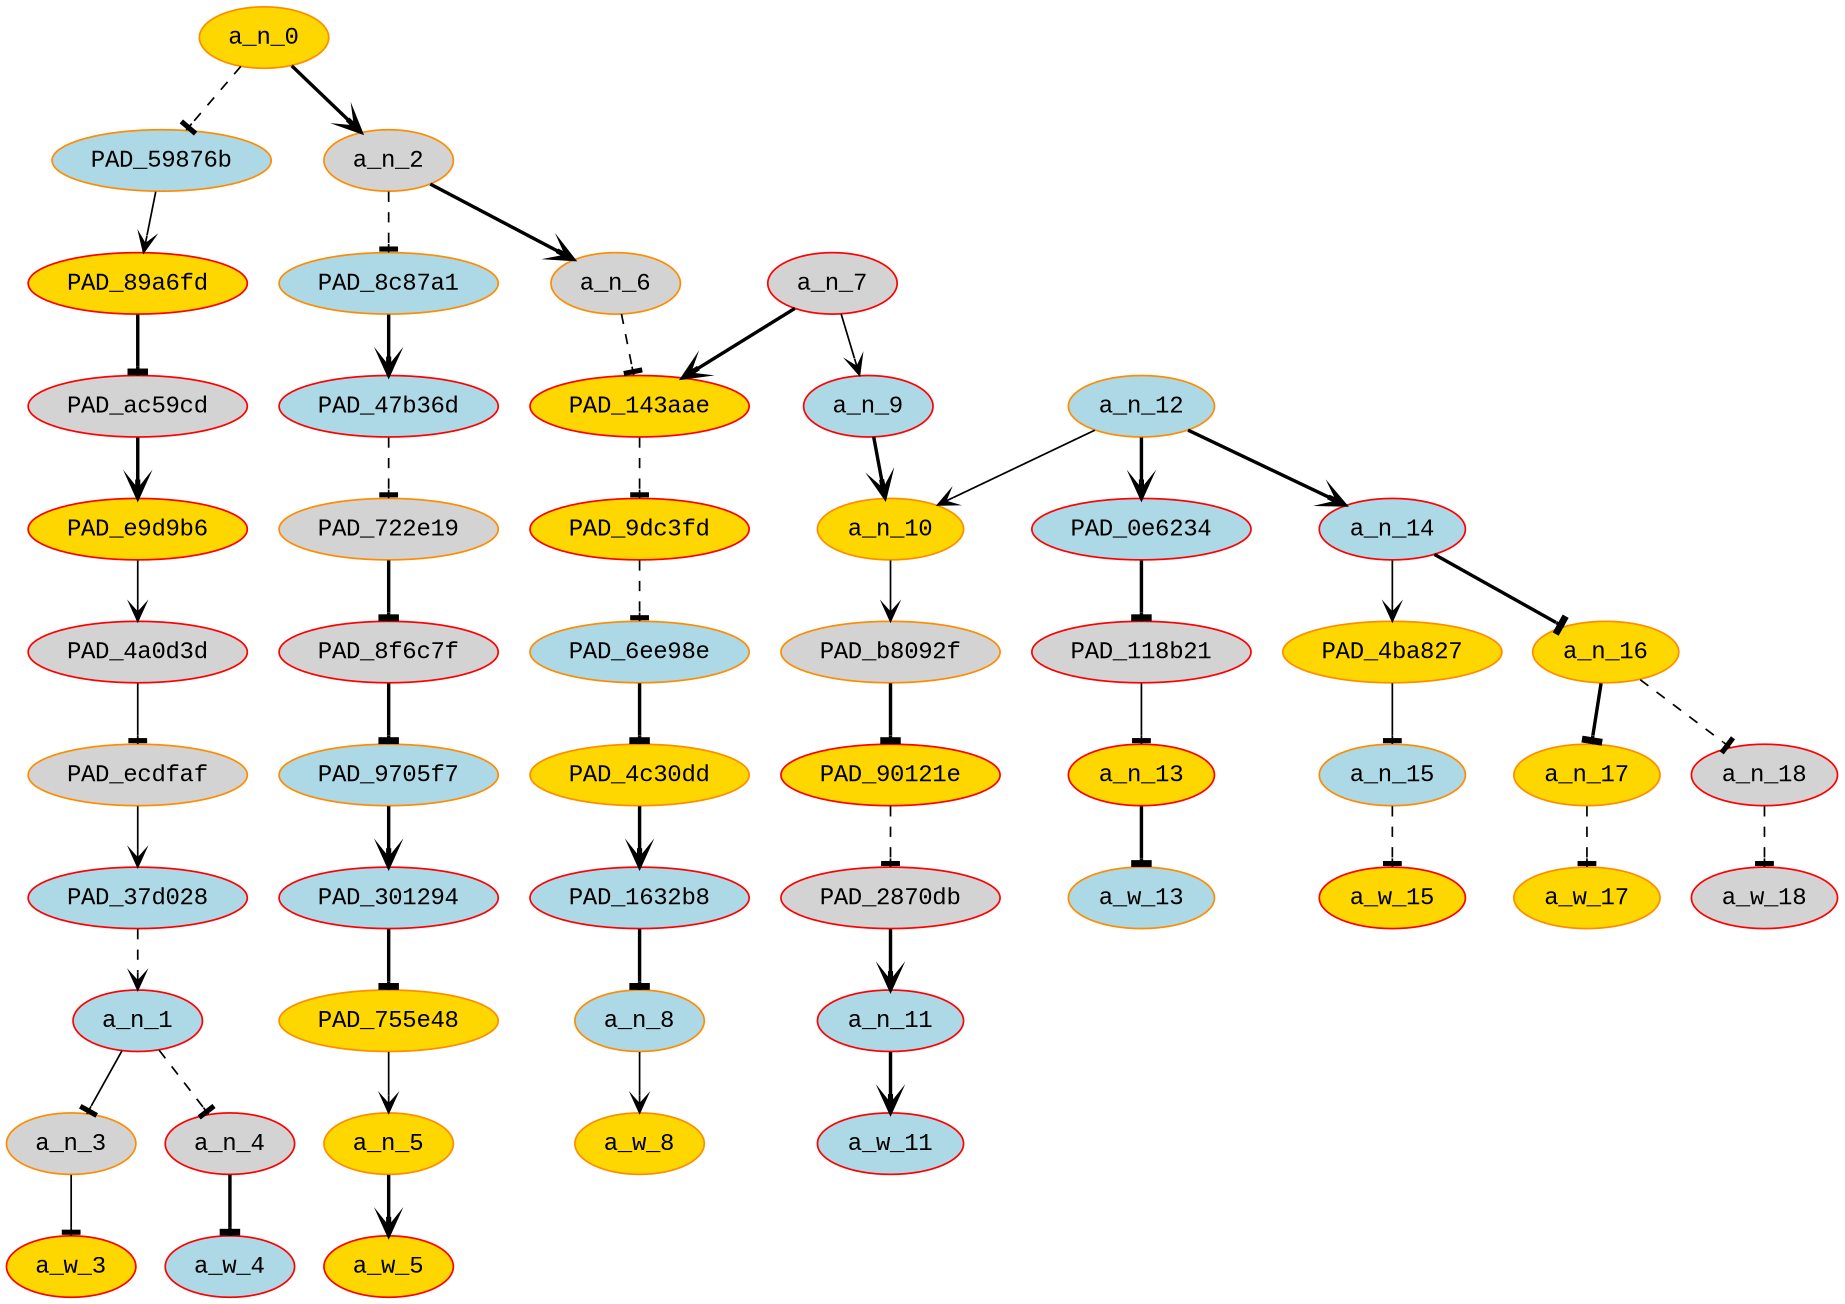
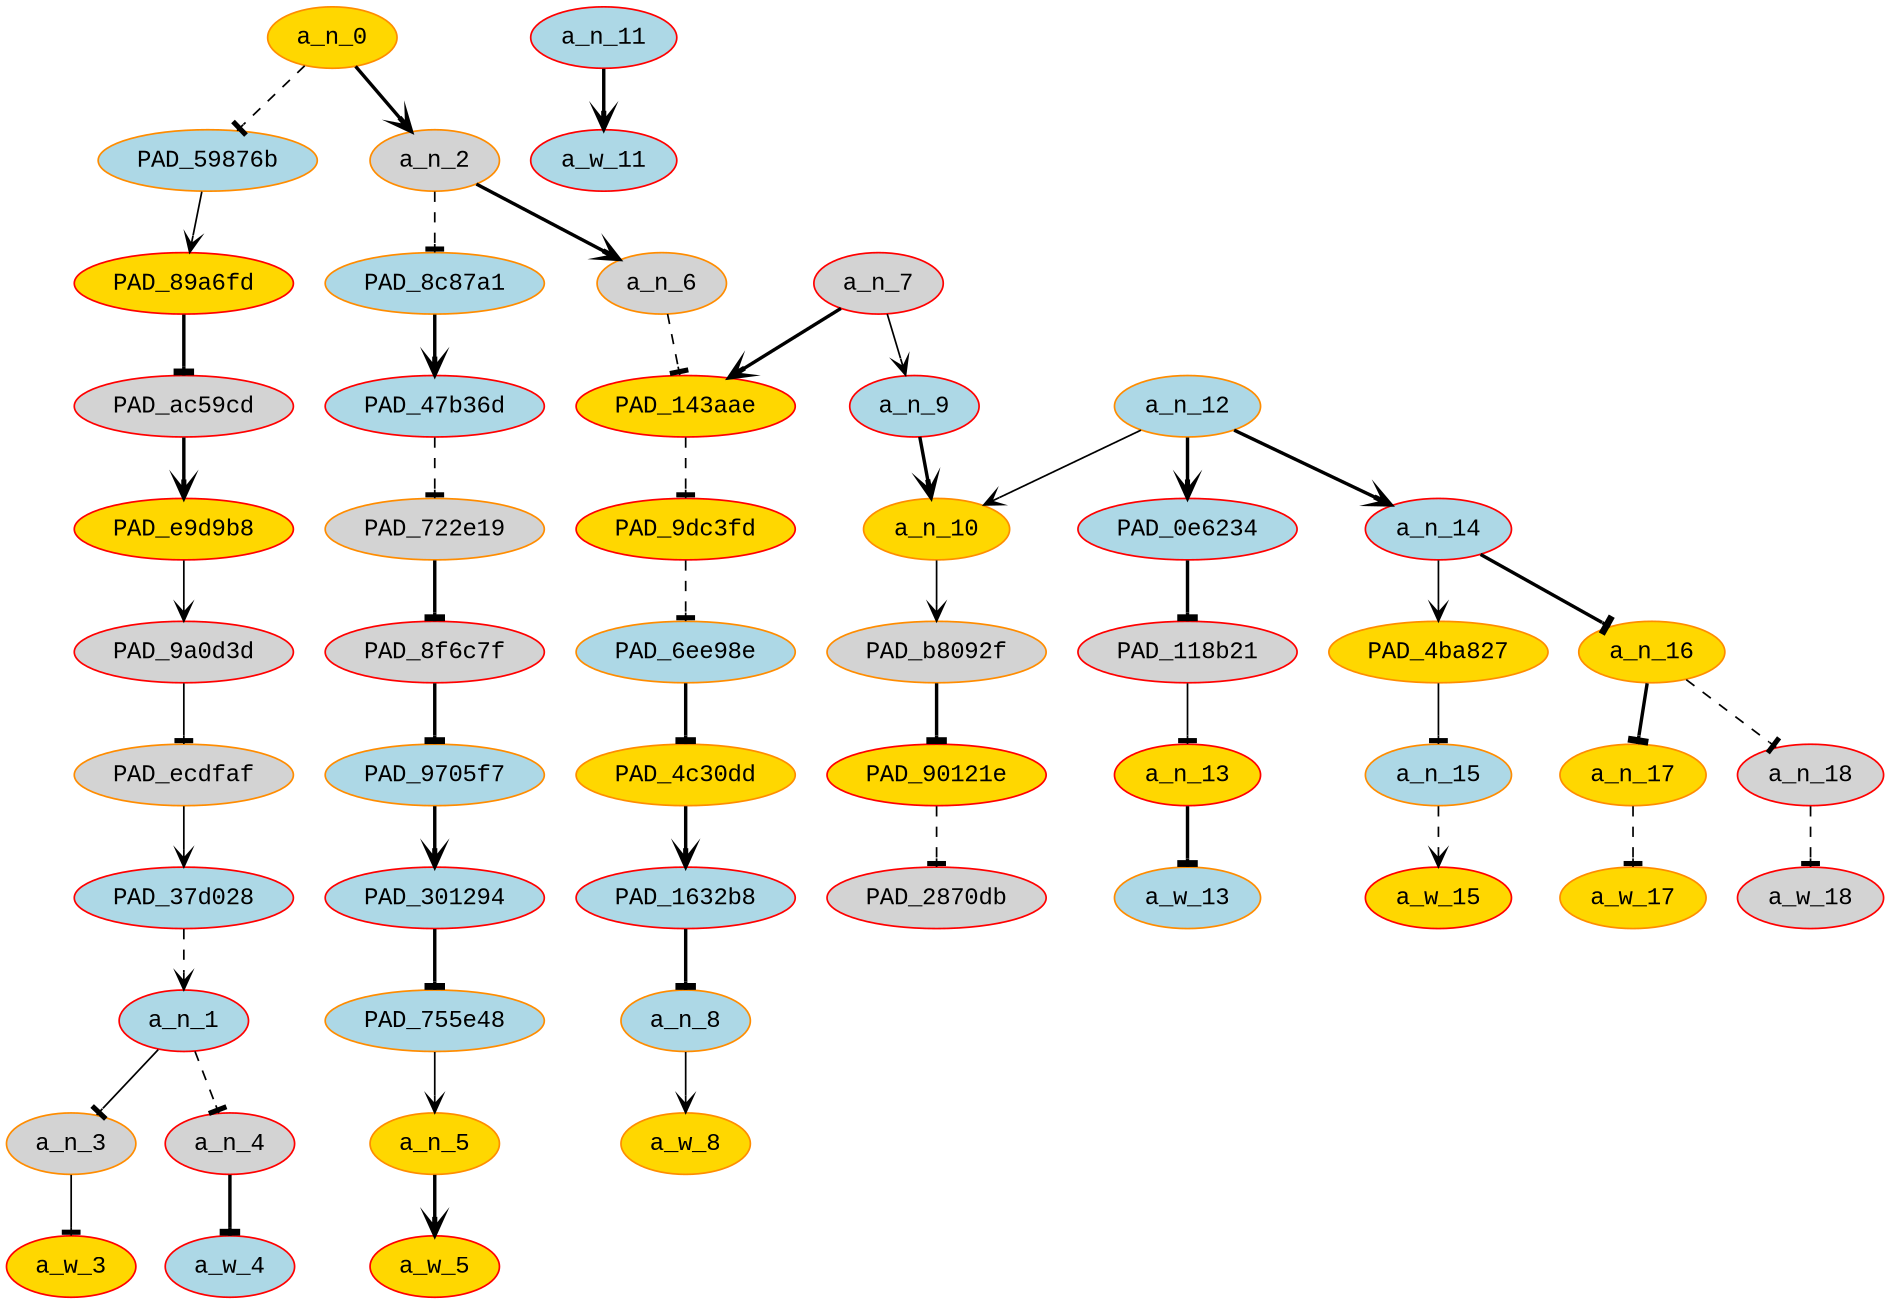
(138, 529) -> (184, 529)
(138, 652) -> (184, 652)
(1392, 832) -> (1438, 828)
(891, 951) -> none
(389, 1021) -> (435, 1021)
